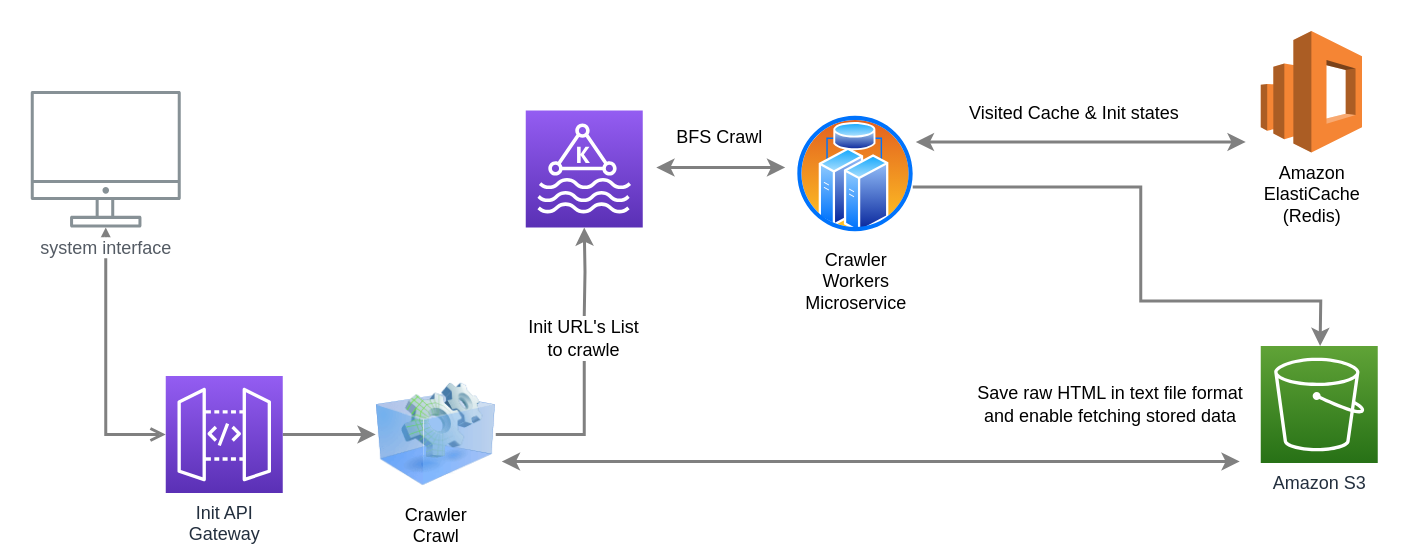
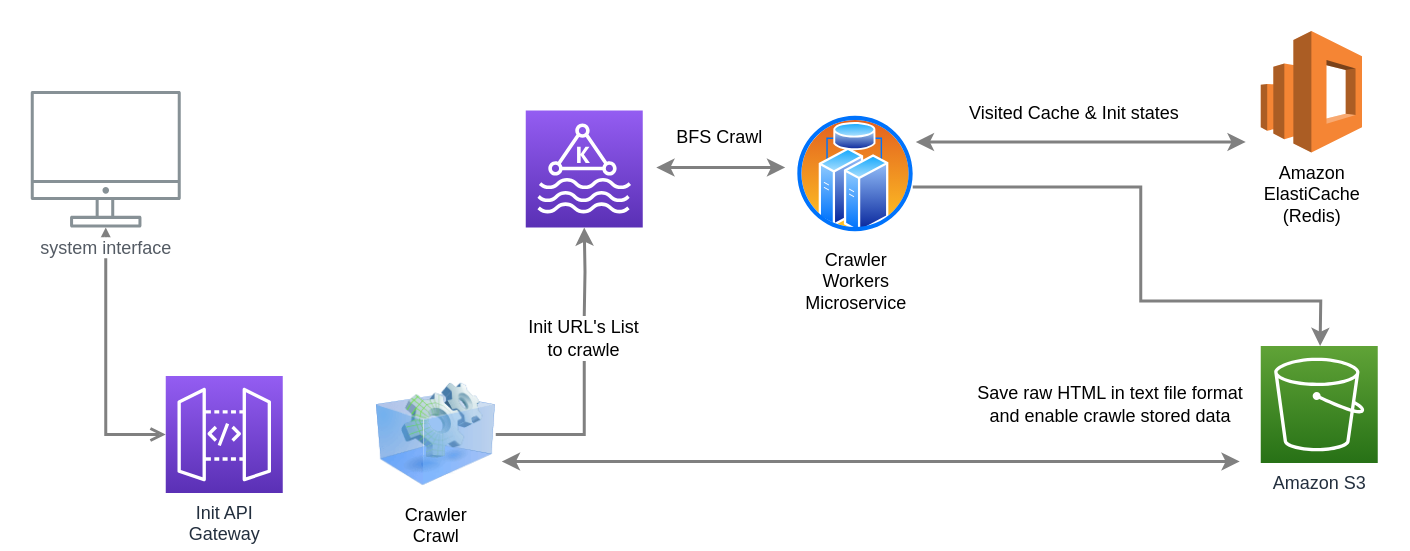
(1111, 404) -> (1111, 404)
(323, 434) -> none
